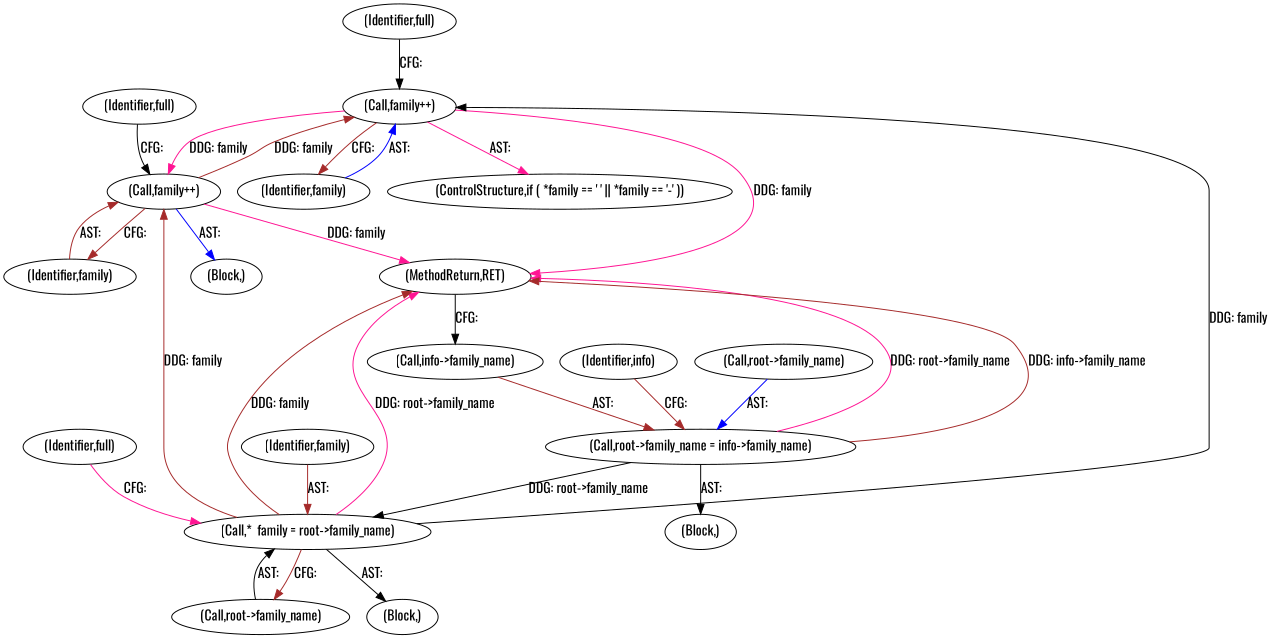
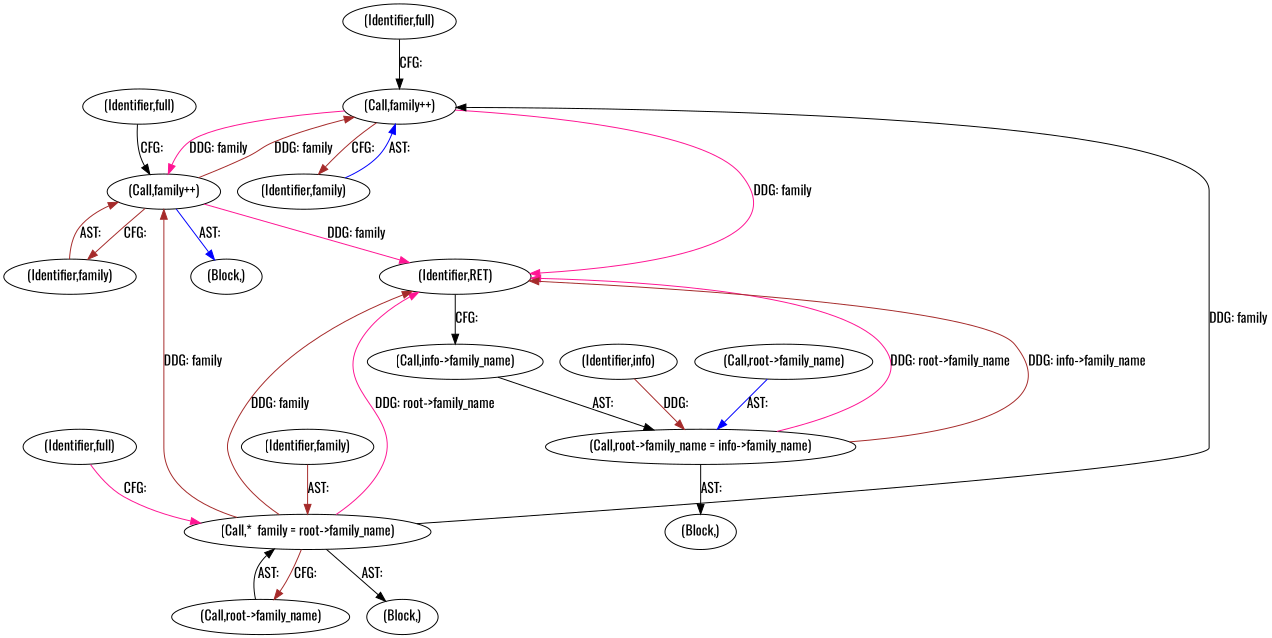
(560, 192) -> none
(455, 277) -> (455, 277)
(571, 402) -> (571, 402)
(678, 404) -> (678, 404)
(507, 489) -> none
